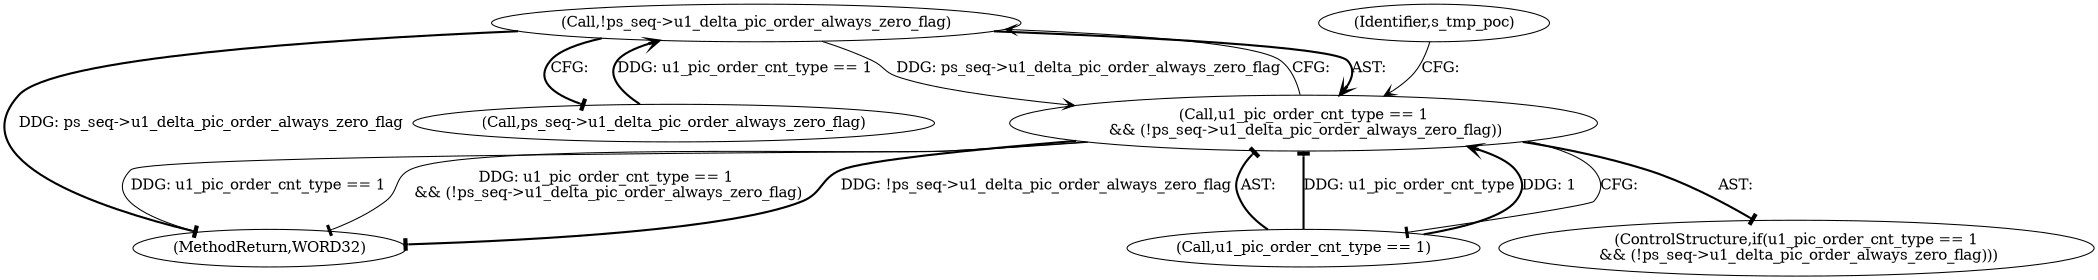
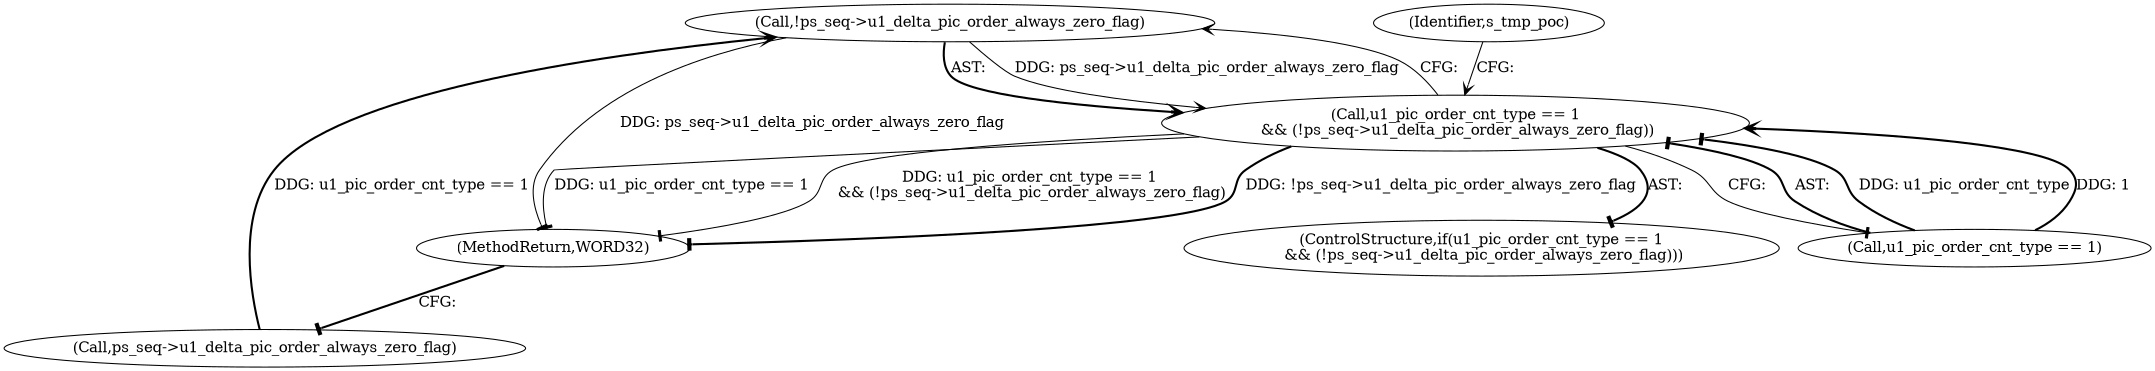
(137, 61) -> (625, 94)
(548, 64) -> (413, 297)
